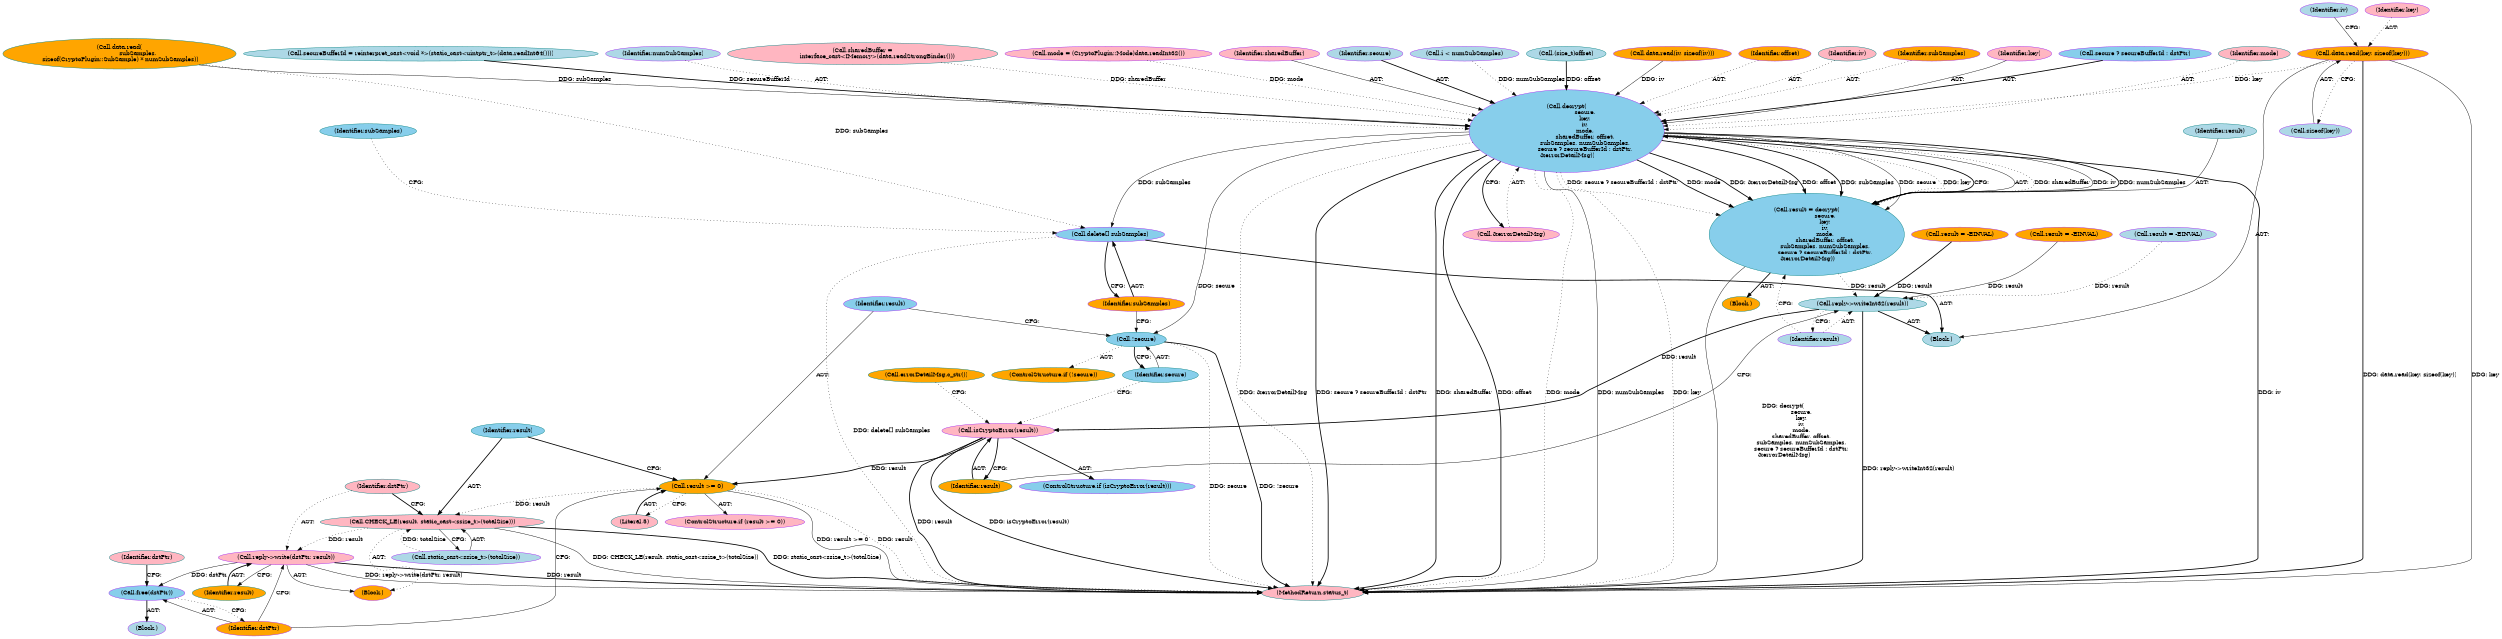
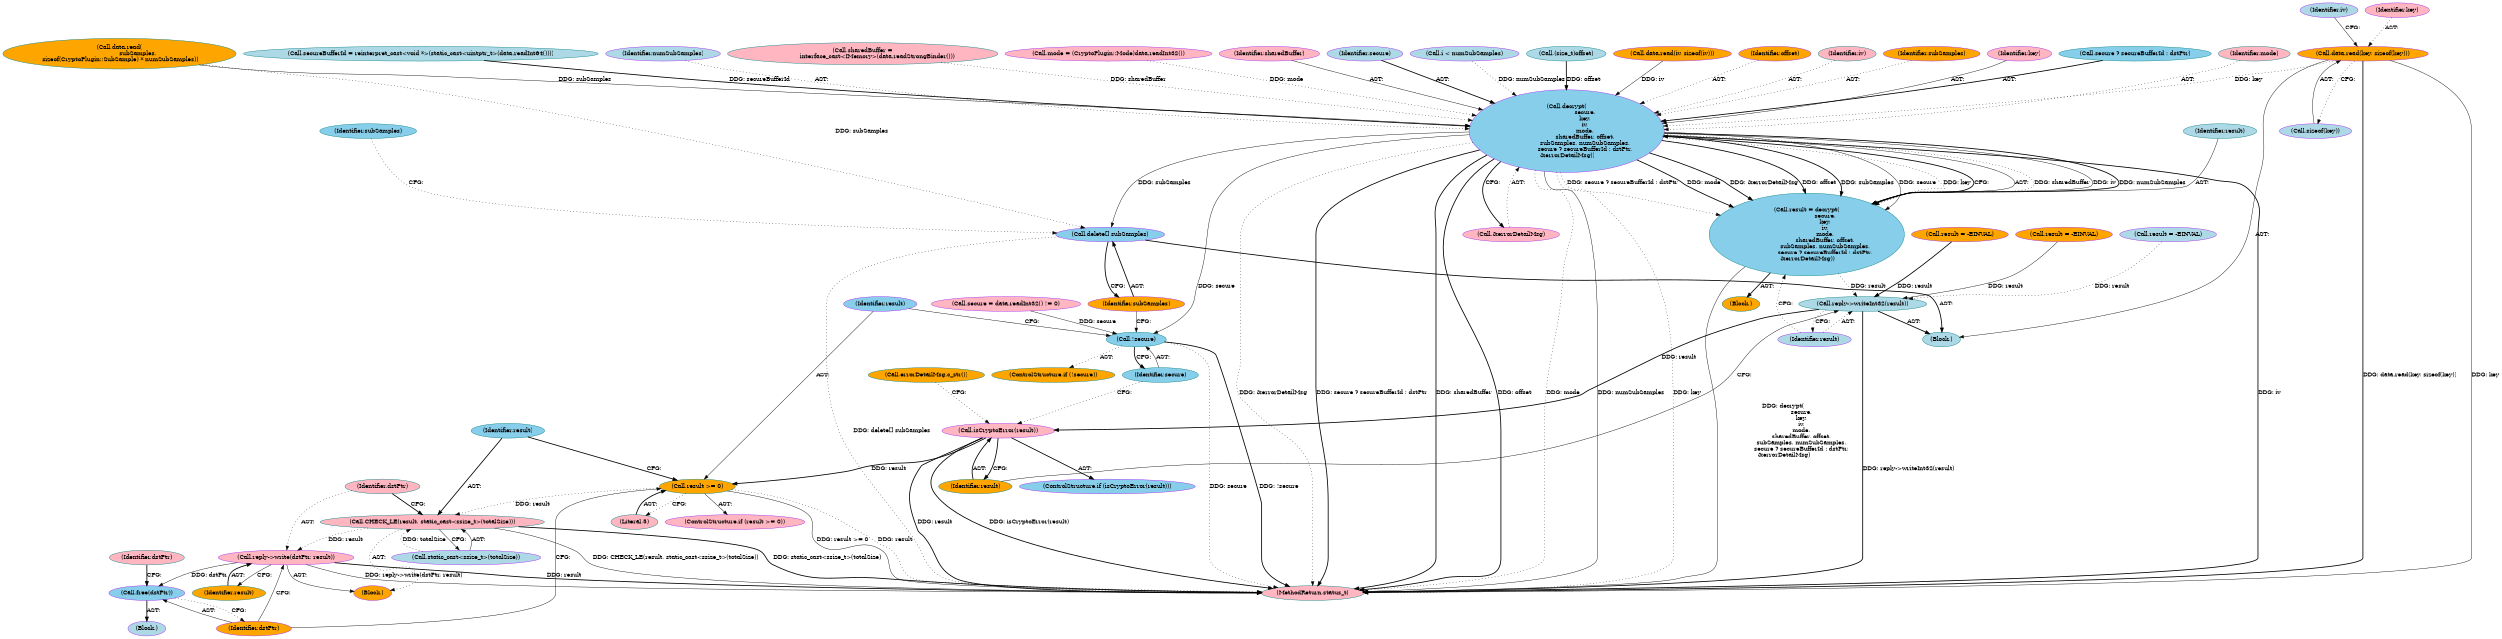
(2135, 54) -> (2135, 54)
none -> (1006, 304)
